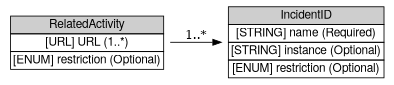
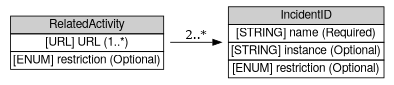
(196, 36) -> (196, 36)
